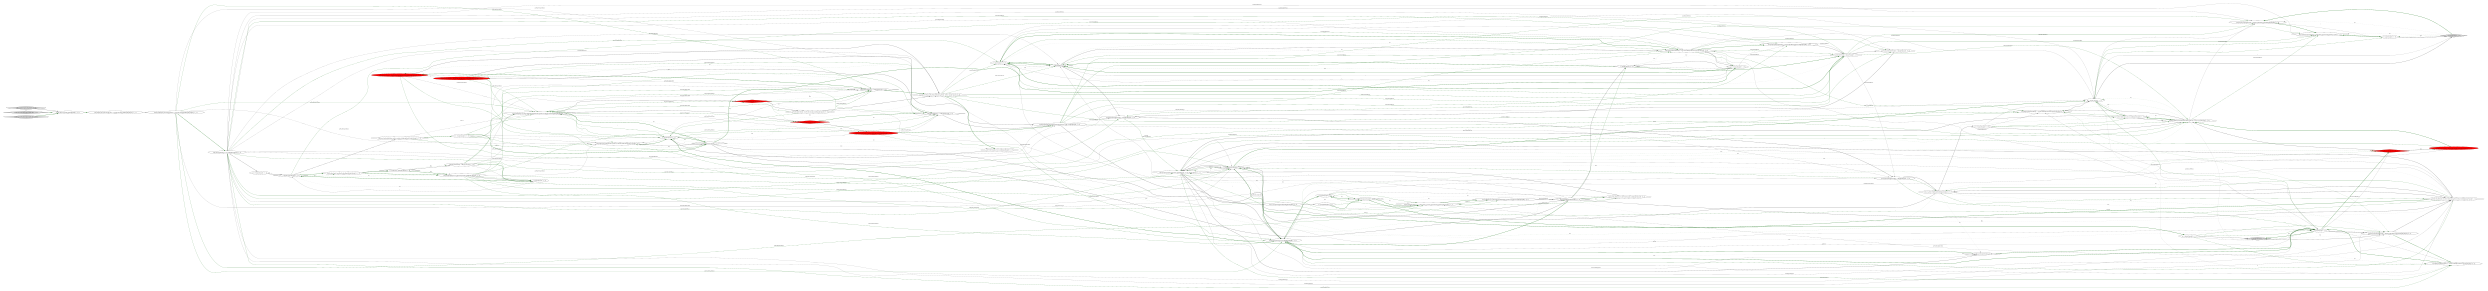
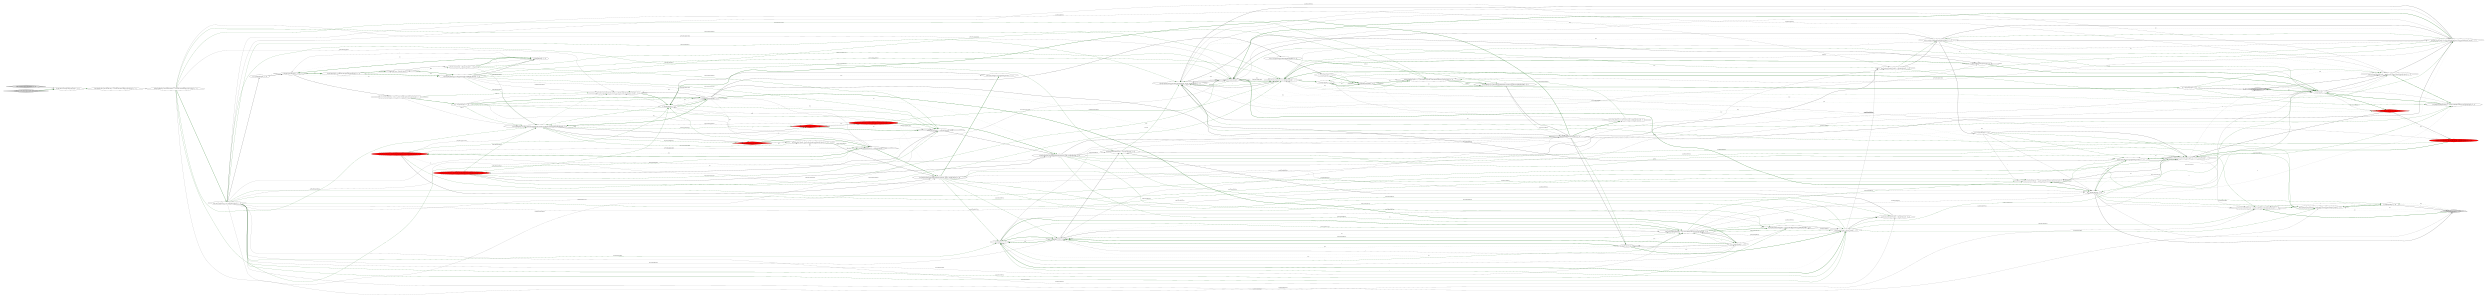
(1041, 23) -> (1031, 280)
(630, 91) -> none
(26, 117) -> none
